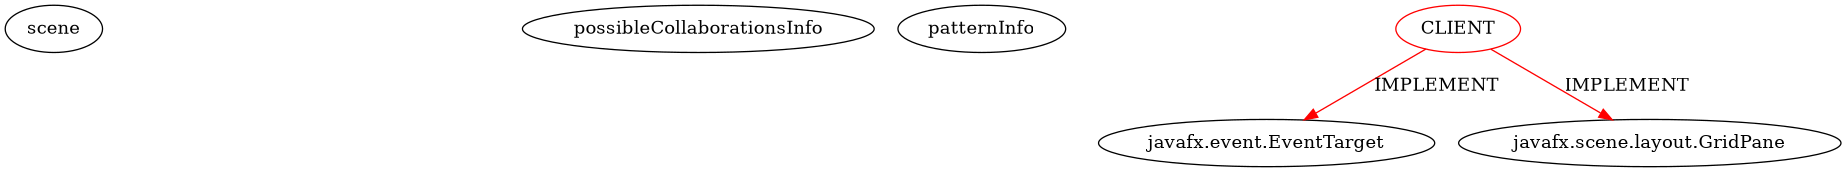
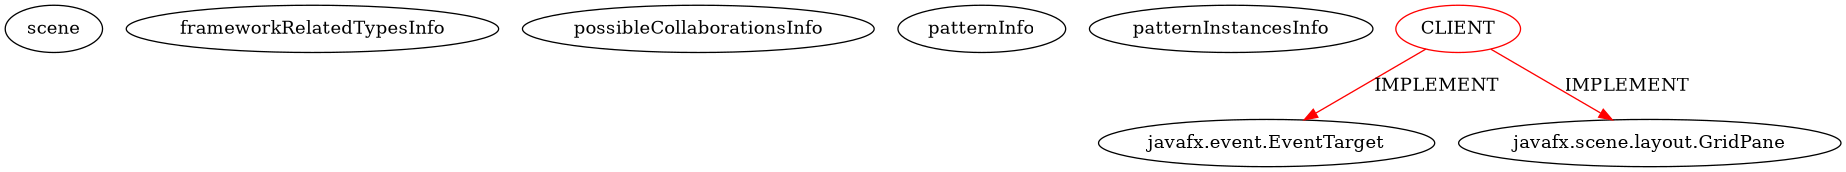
none -> (312, 29)
none -> (1231, 29)
